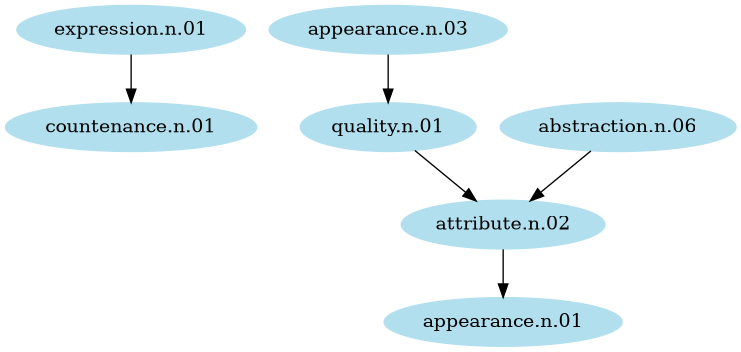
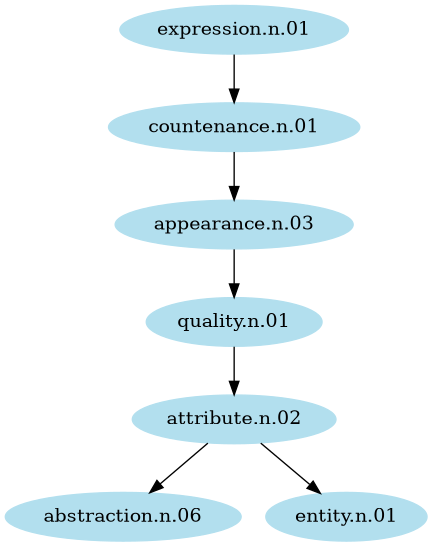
none -> (234, 169)
(566, 171) -> (184, 464)
(503, 322) -> (346, 517)
